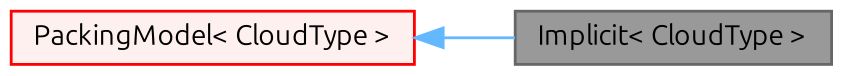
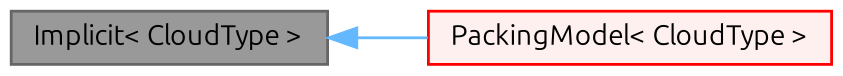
(479, 38) -> (392, 38)
